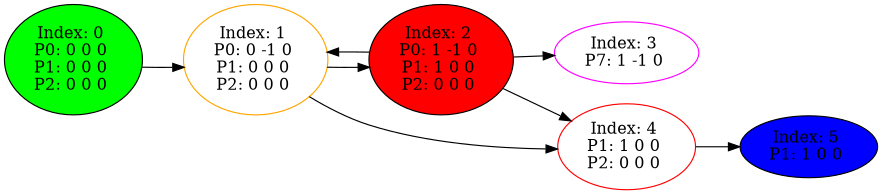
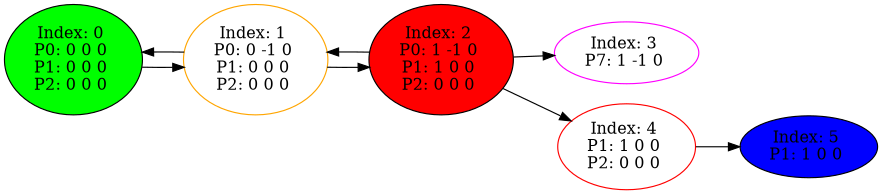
(424, 138) -> (169, 52)
